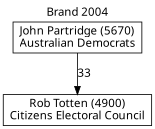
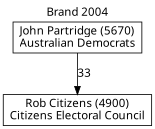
(77, 110) -> (77, 110)
